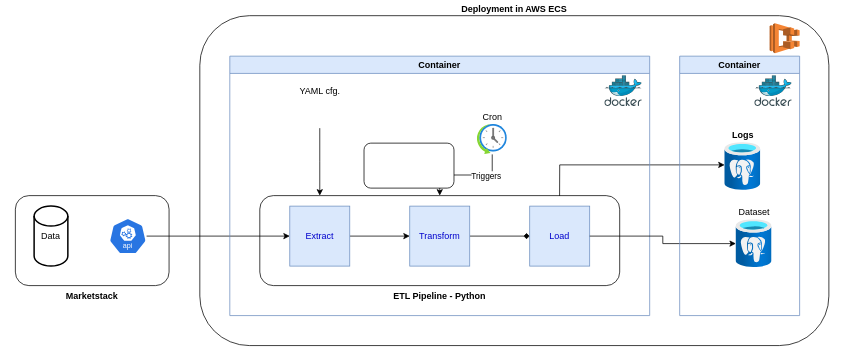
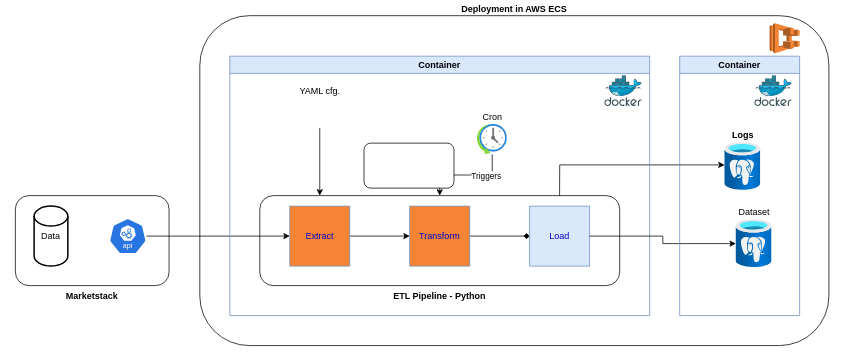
(320, 236) -> (320, 236)
(440, 236) -> (440, 236)
